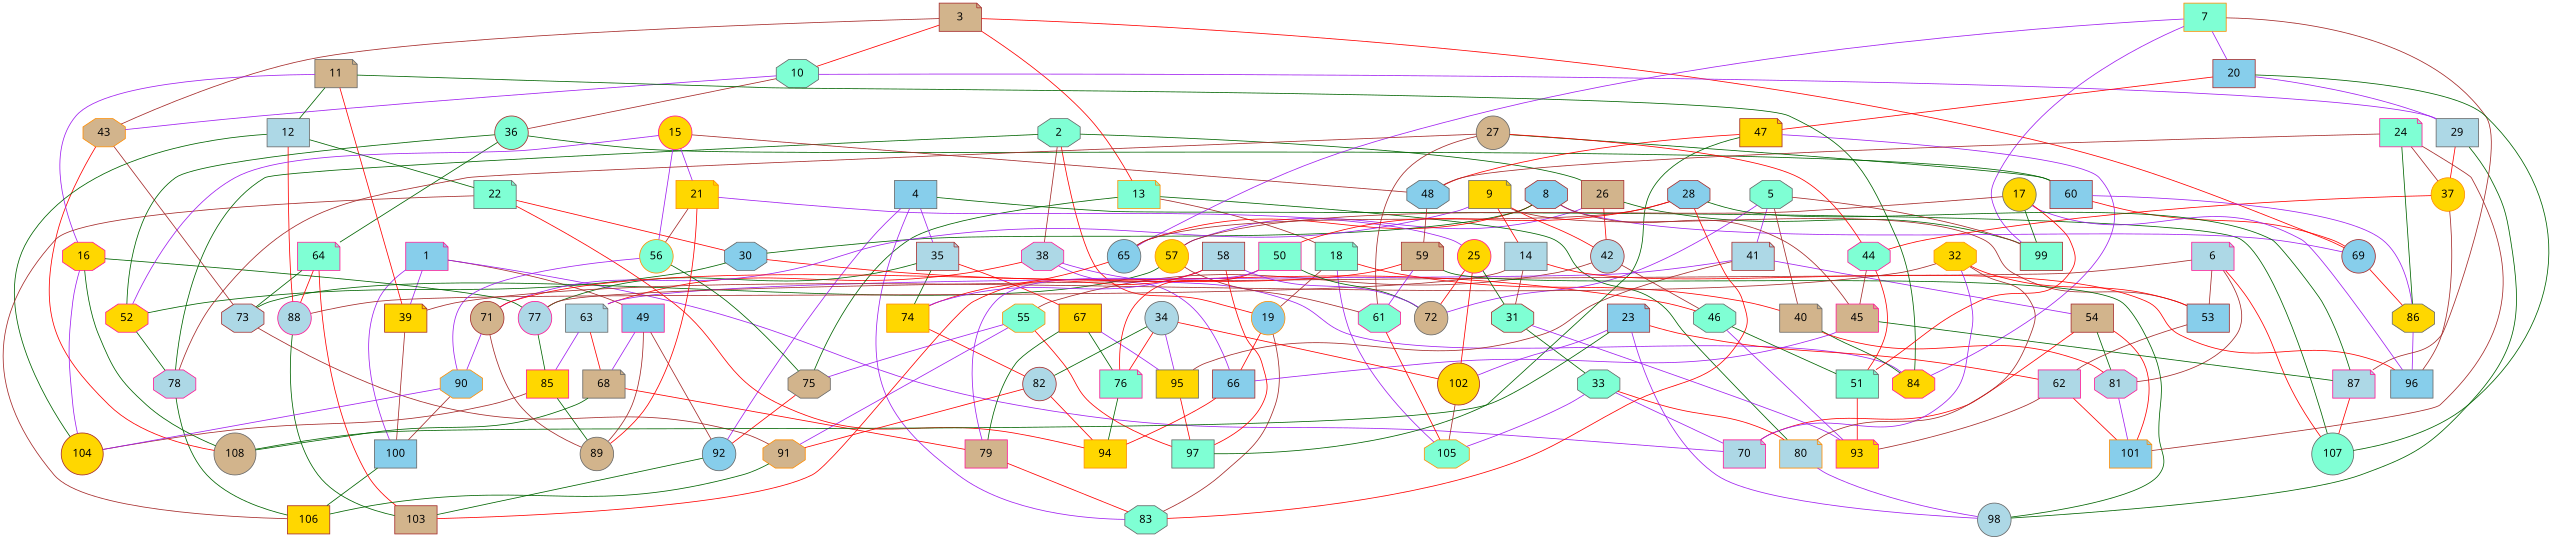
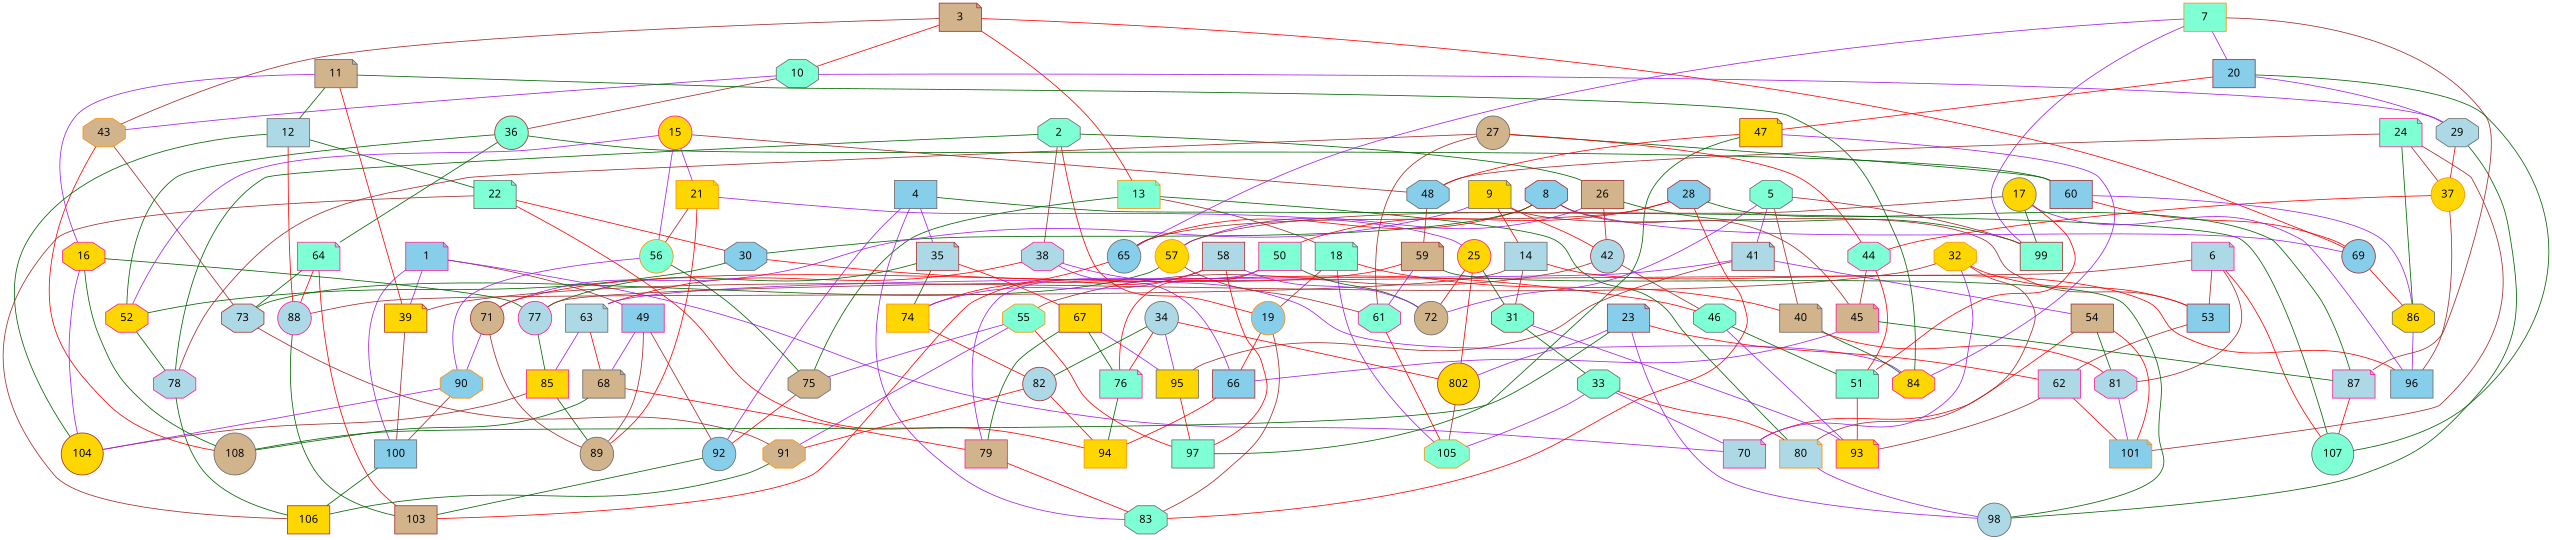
(2457, 133) -> (2457, 133)
(1459, 384) -> (1459, 384)
